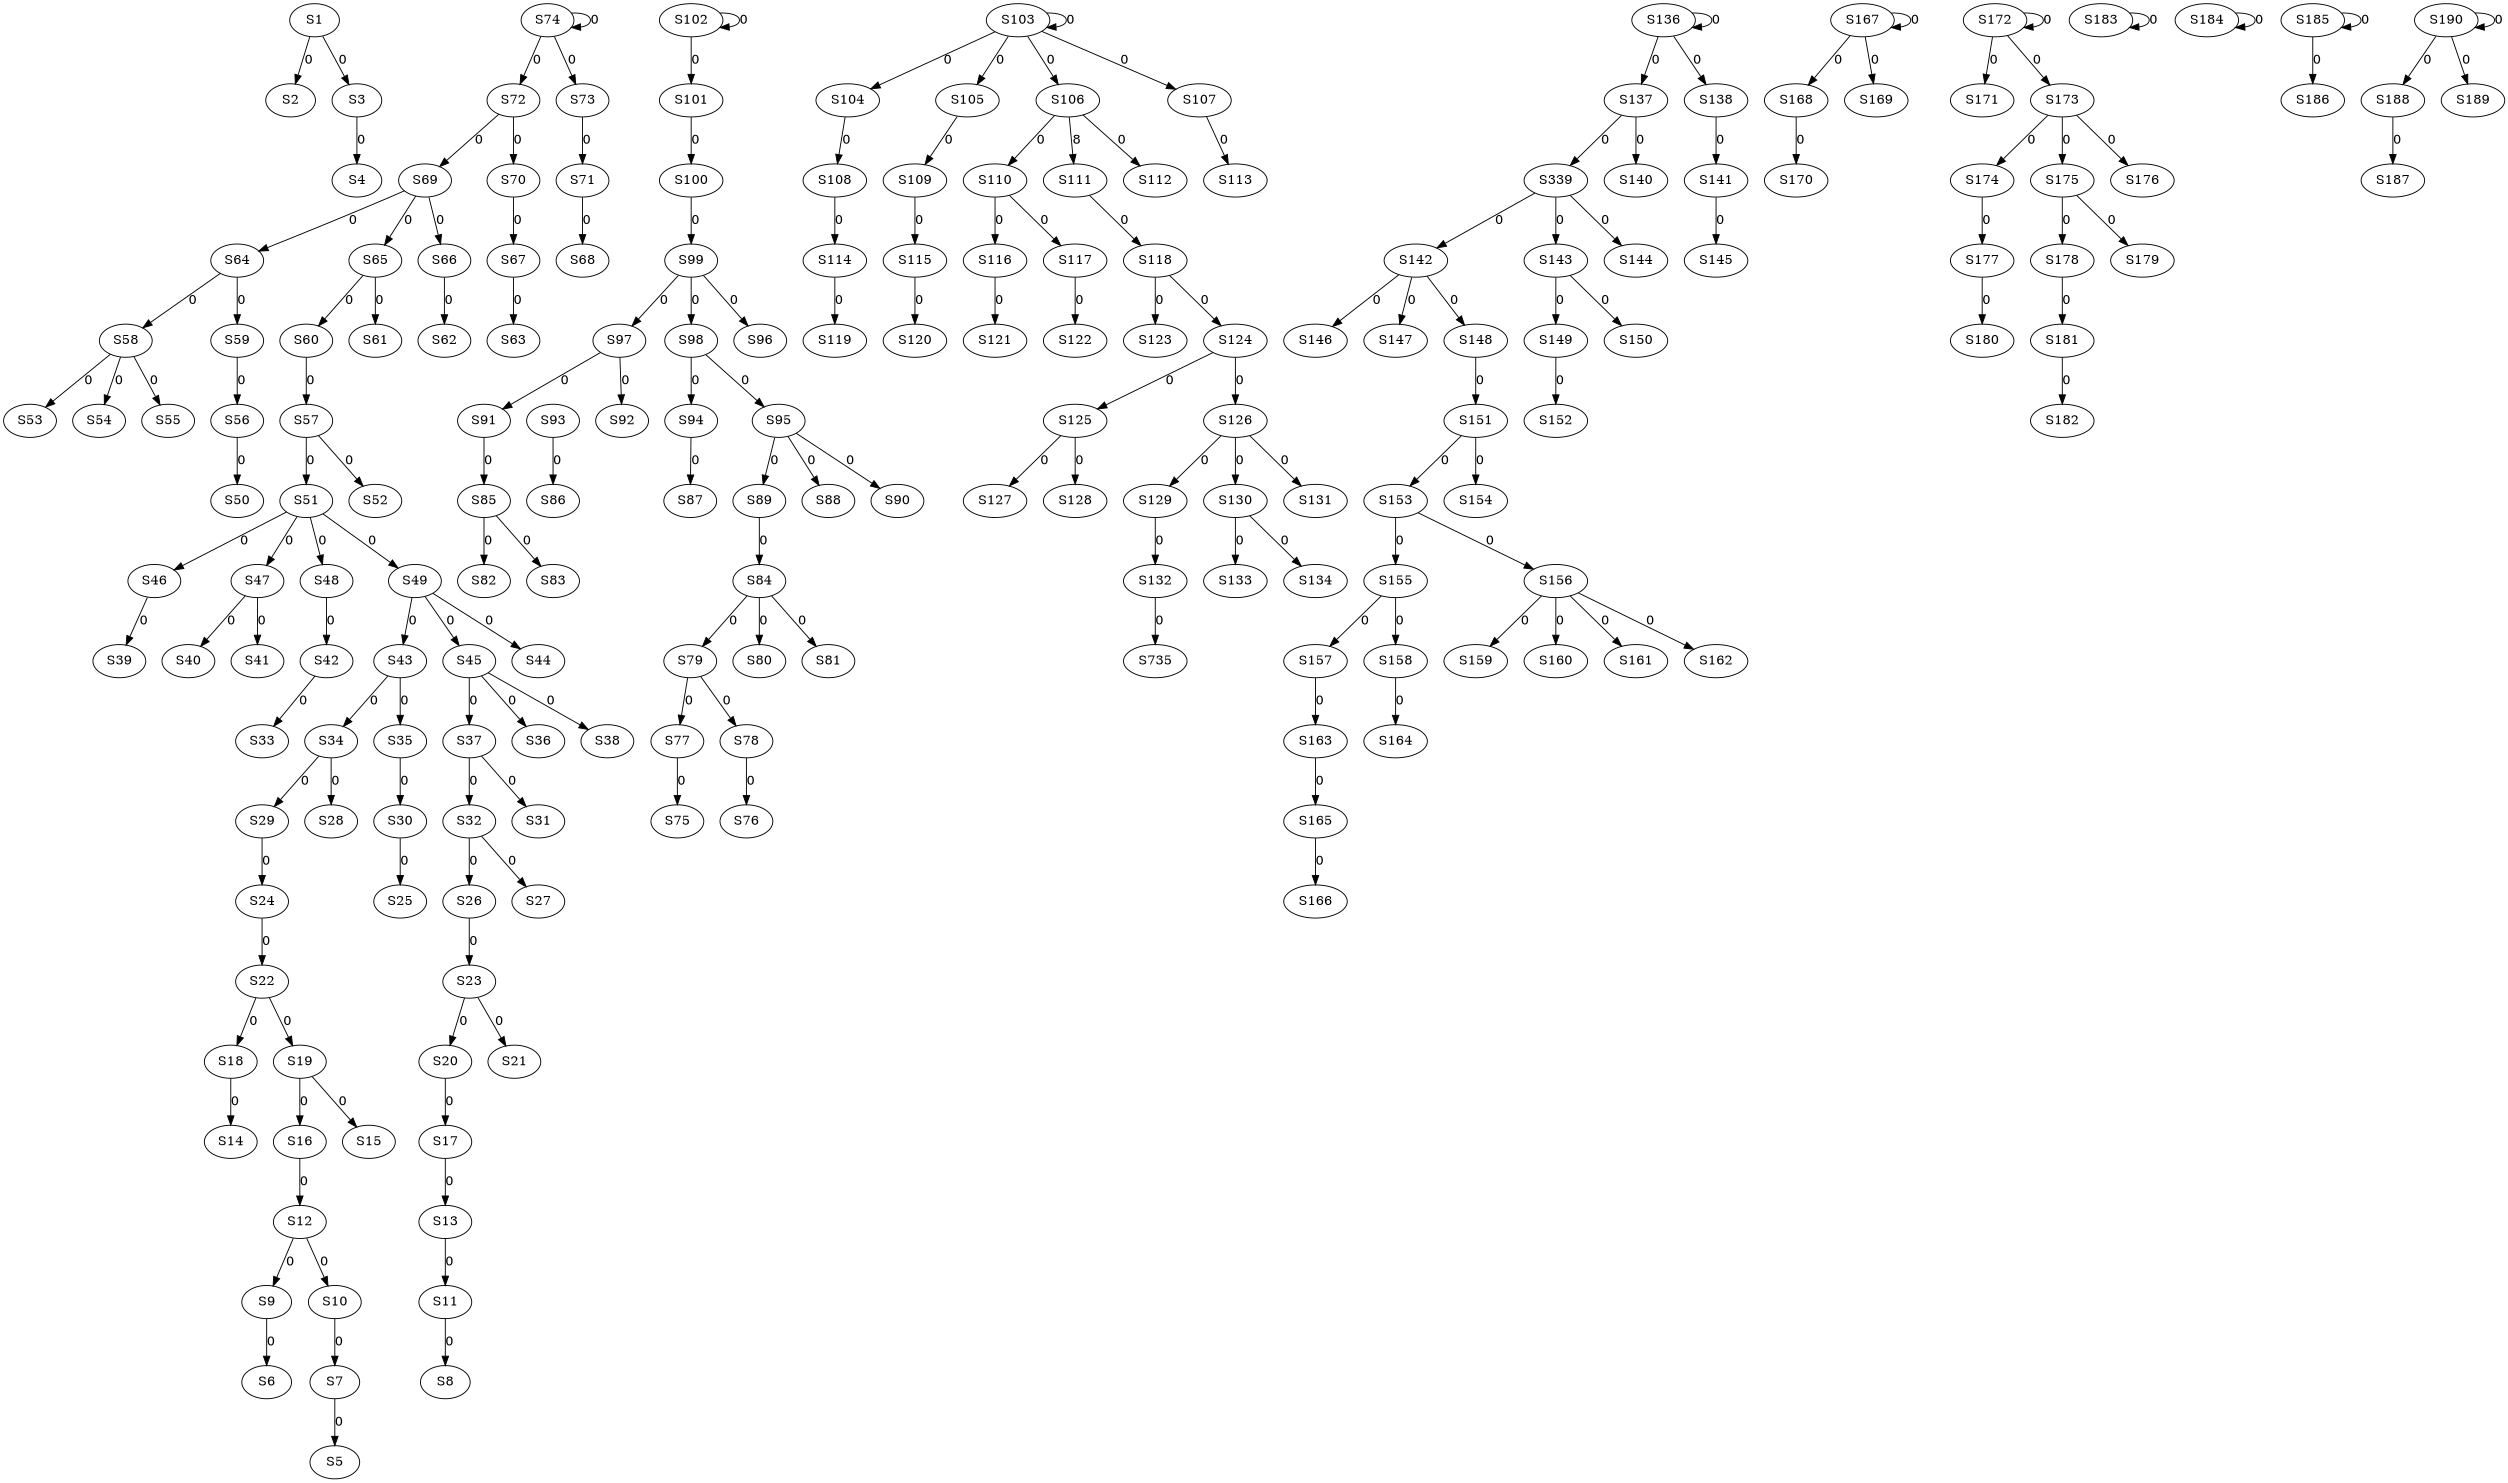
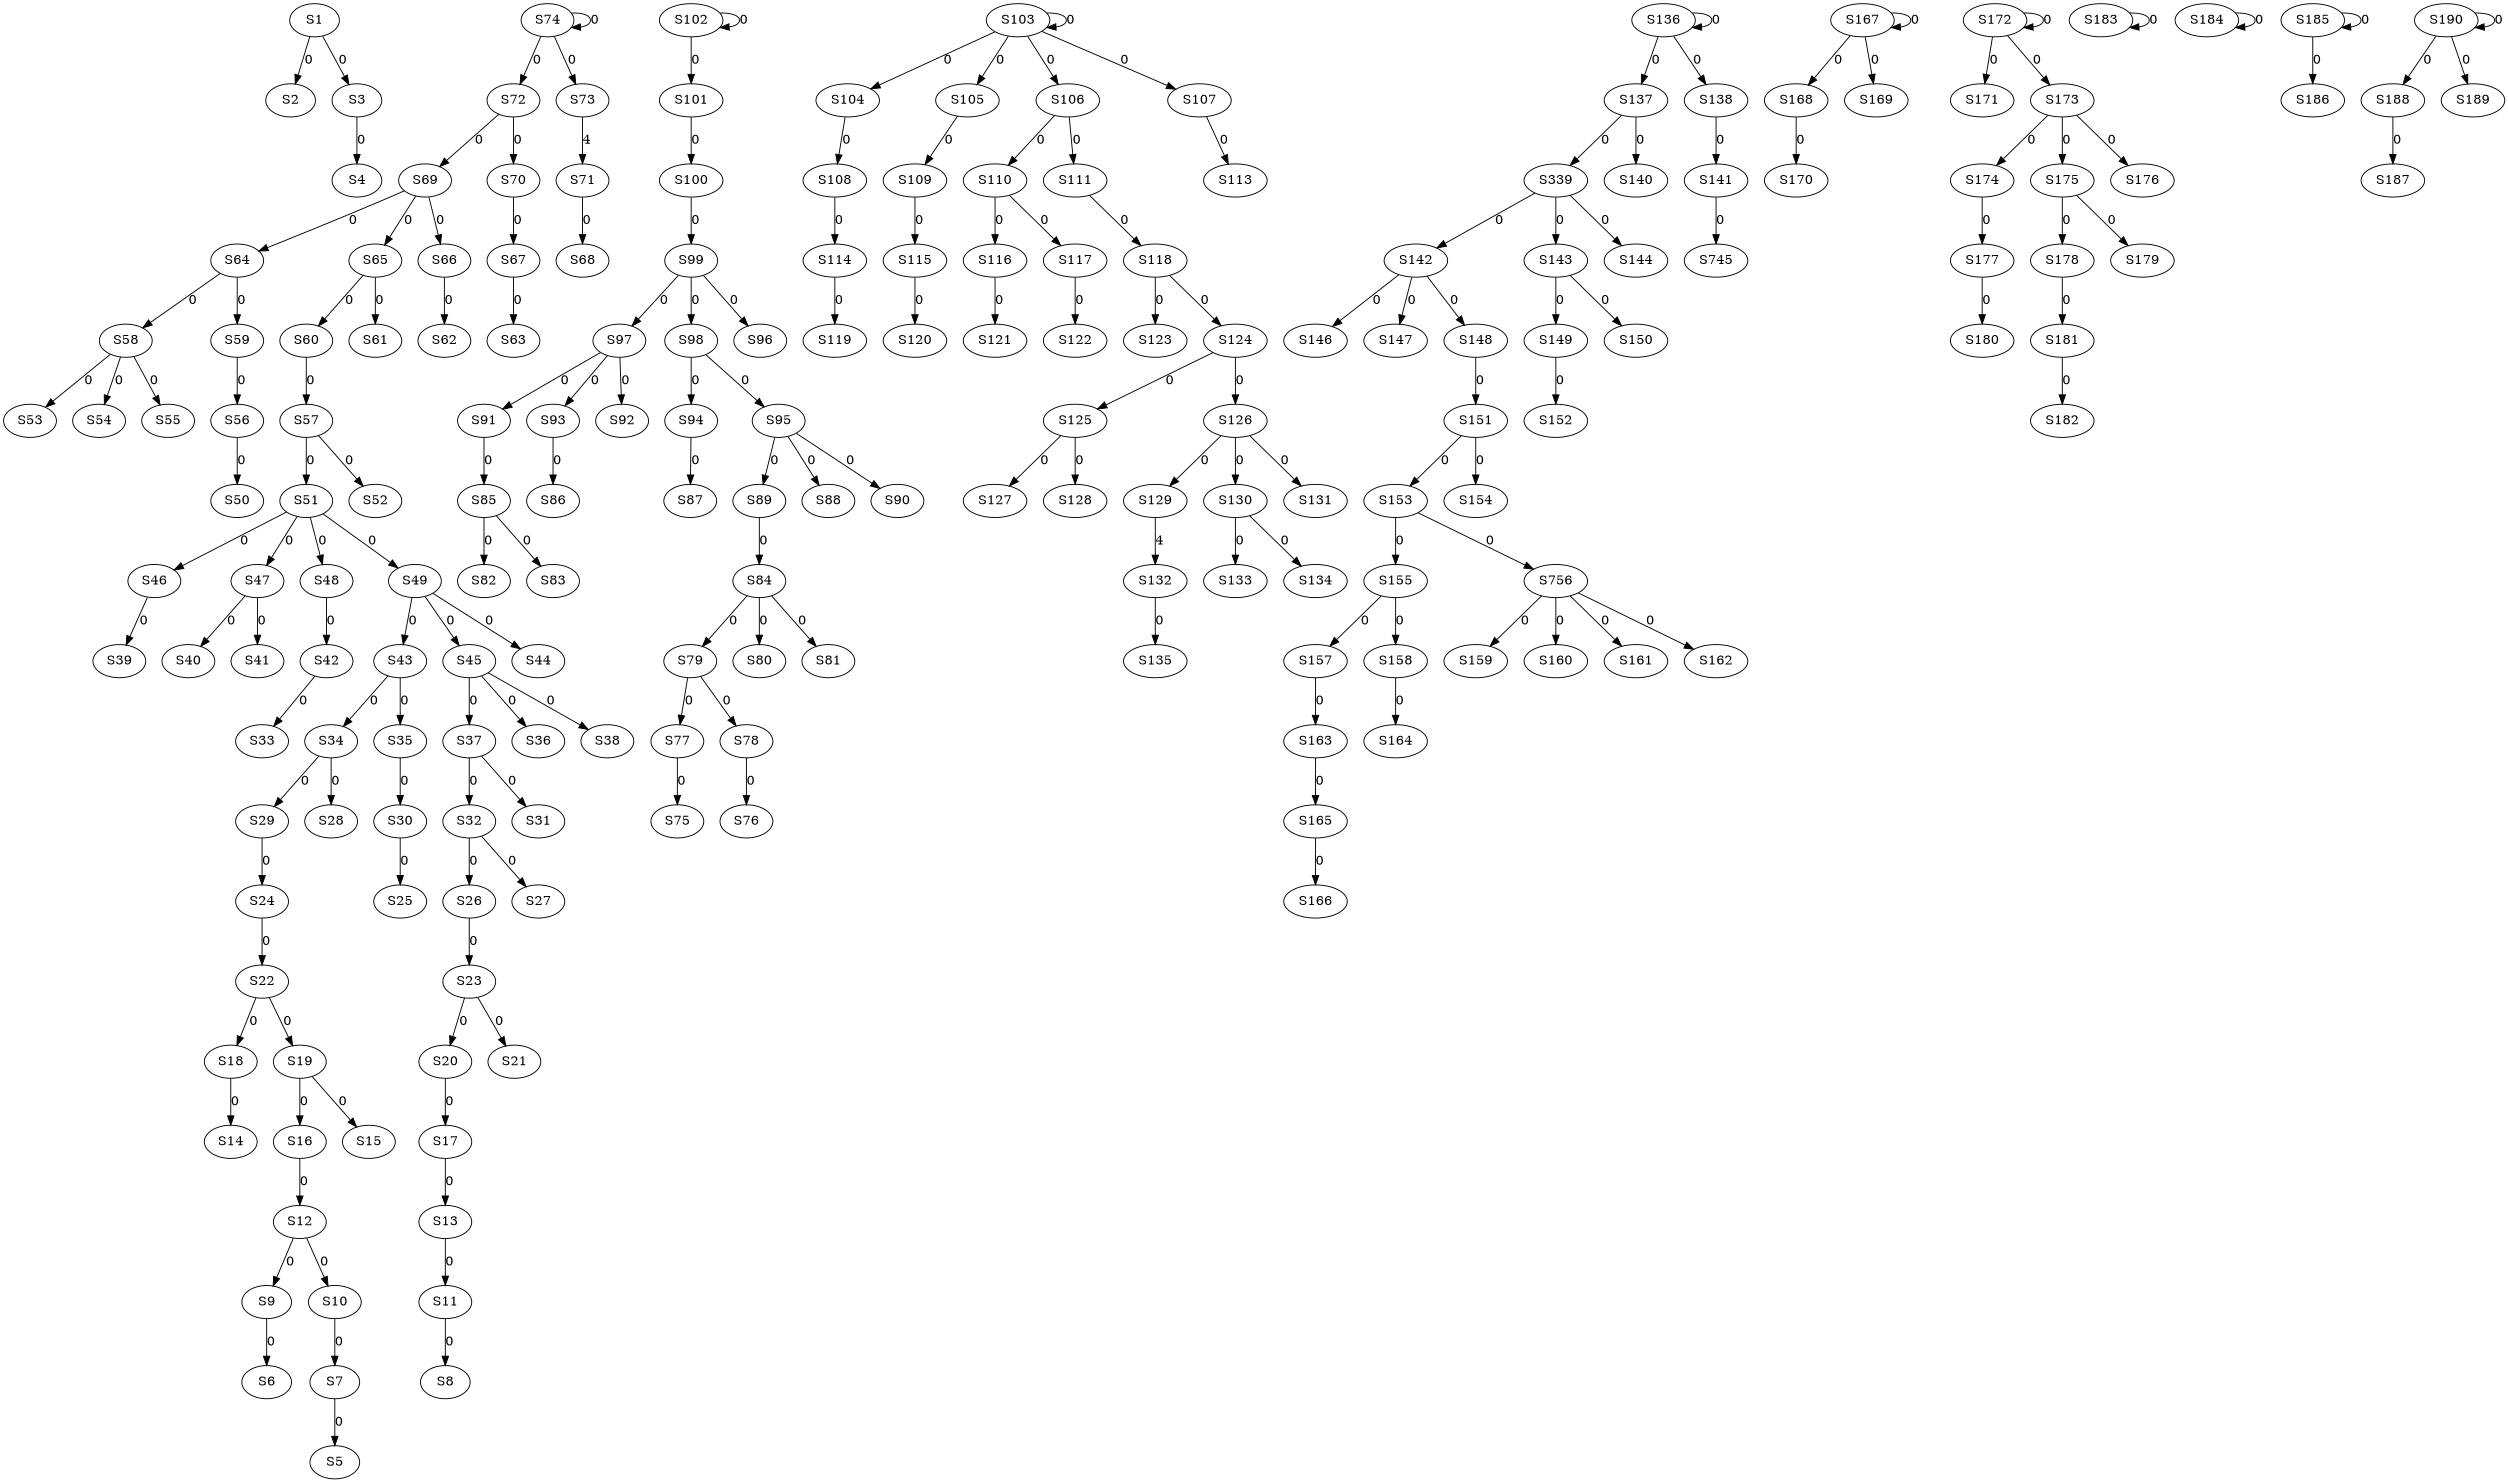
(587, 140) -> (587, 140)
(1077, 140) -> (1077, 140)
(1155, 180) -> none
(1716, 261) -> (1716, 261)
none -> (589, 377)
(1160, 541) -> (1160, 541)
(1556, 581) -> (1556, 581)
(1155, 661) -> (1155, 661)
